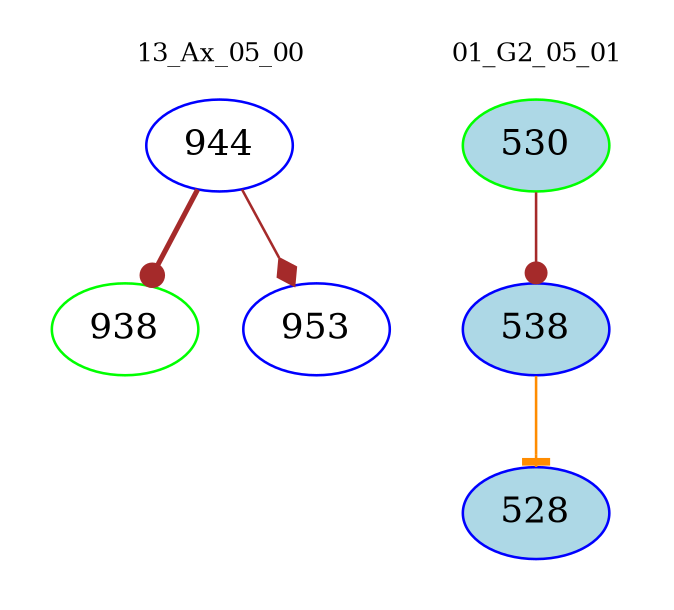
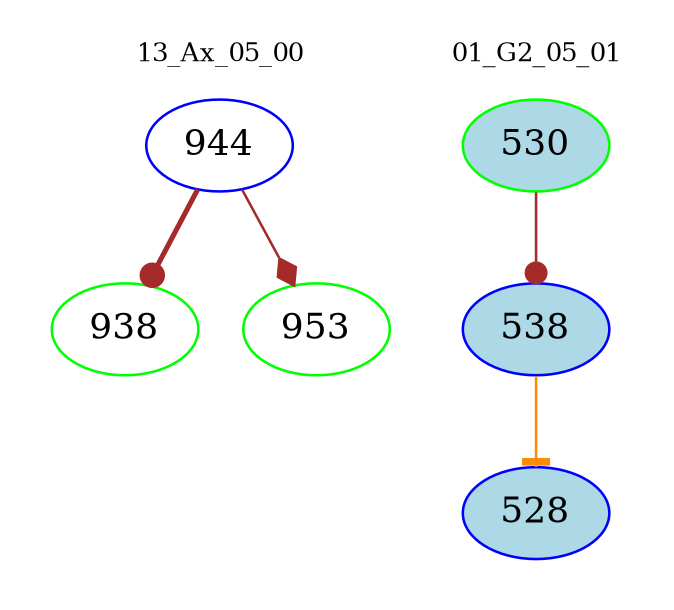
(317, 329) -> (317, 329)
